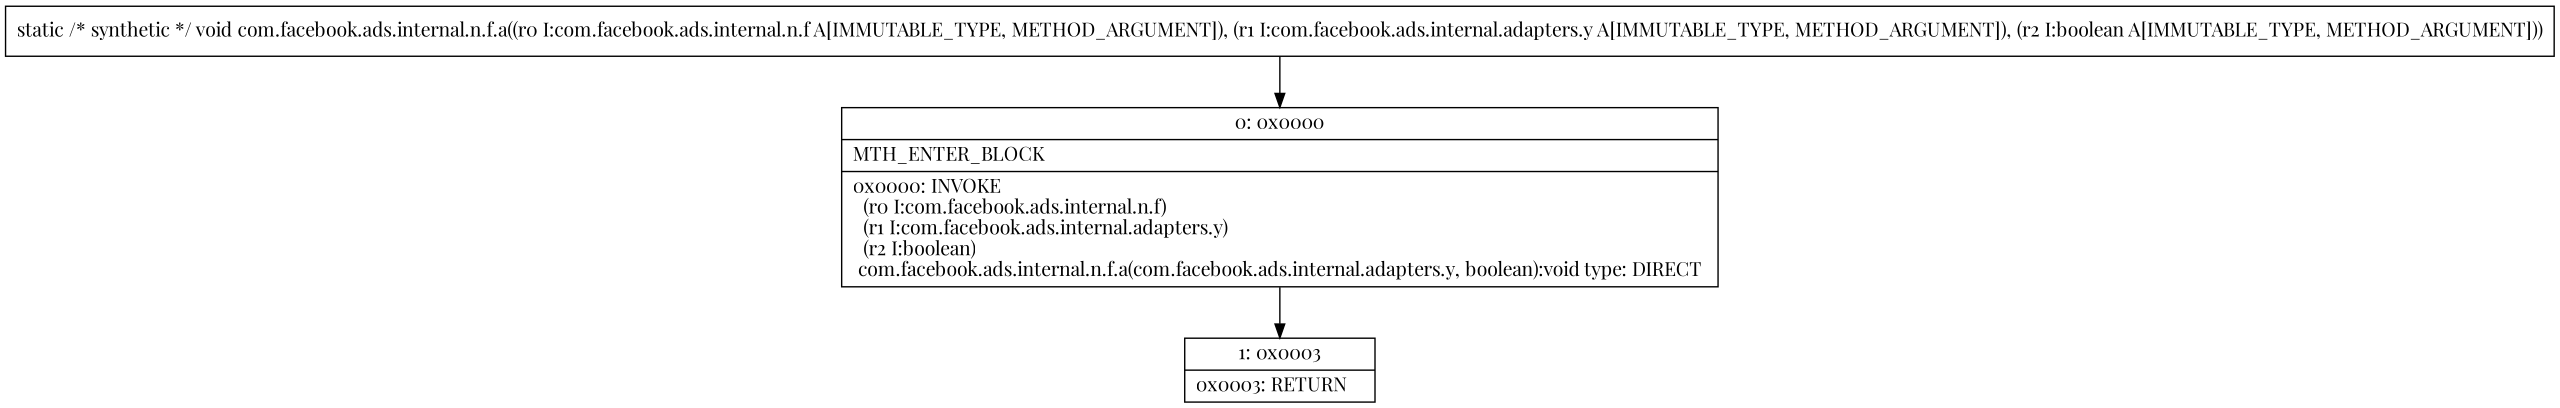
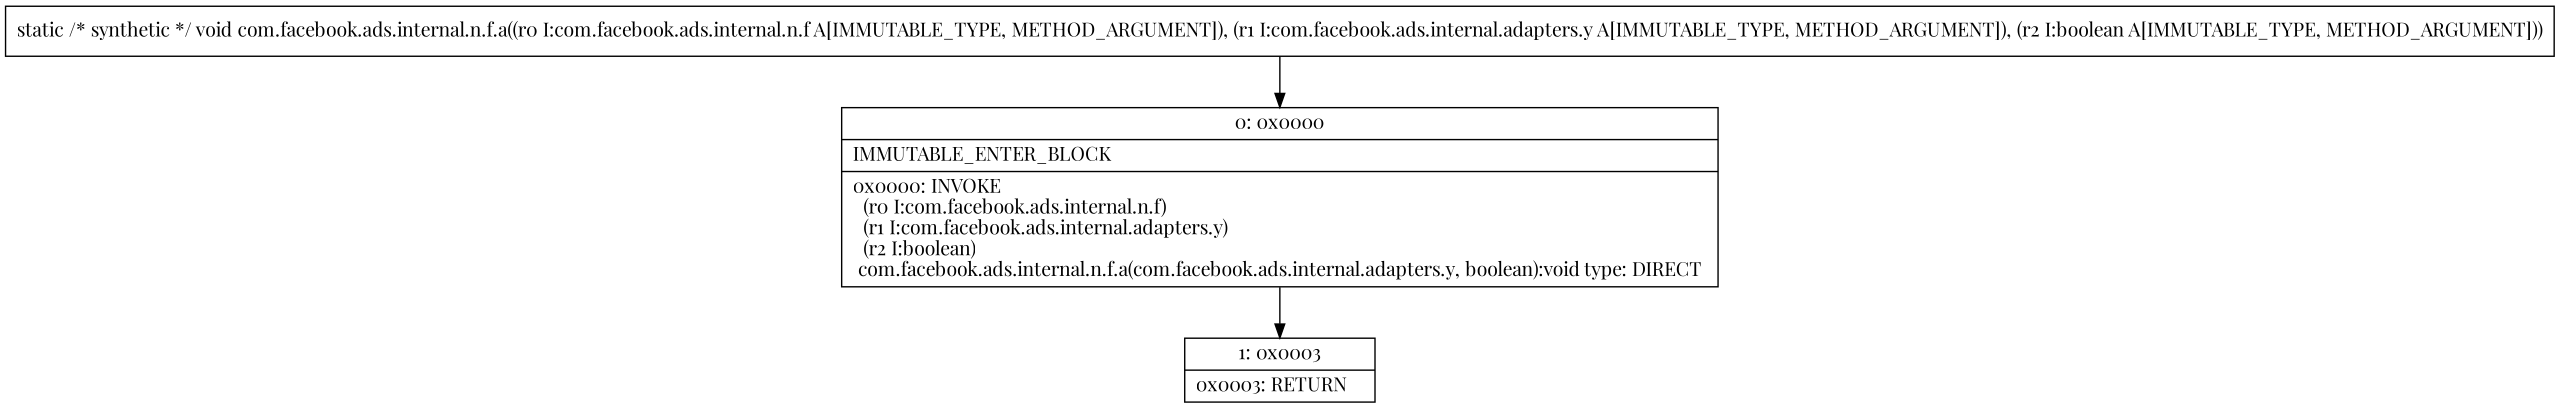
(949, 155) -> (983, 155)
